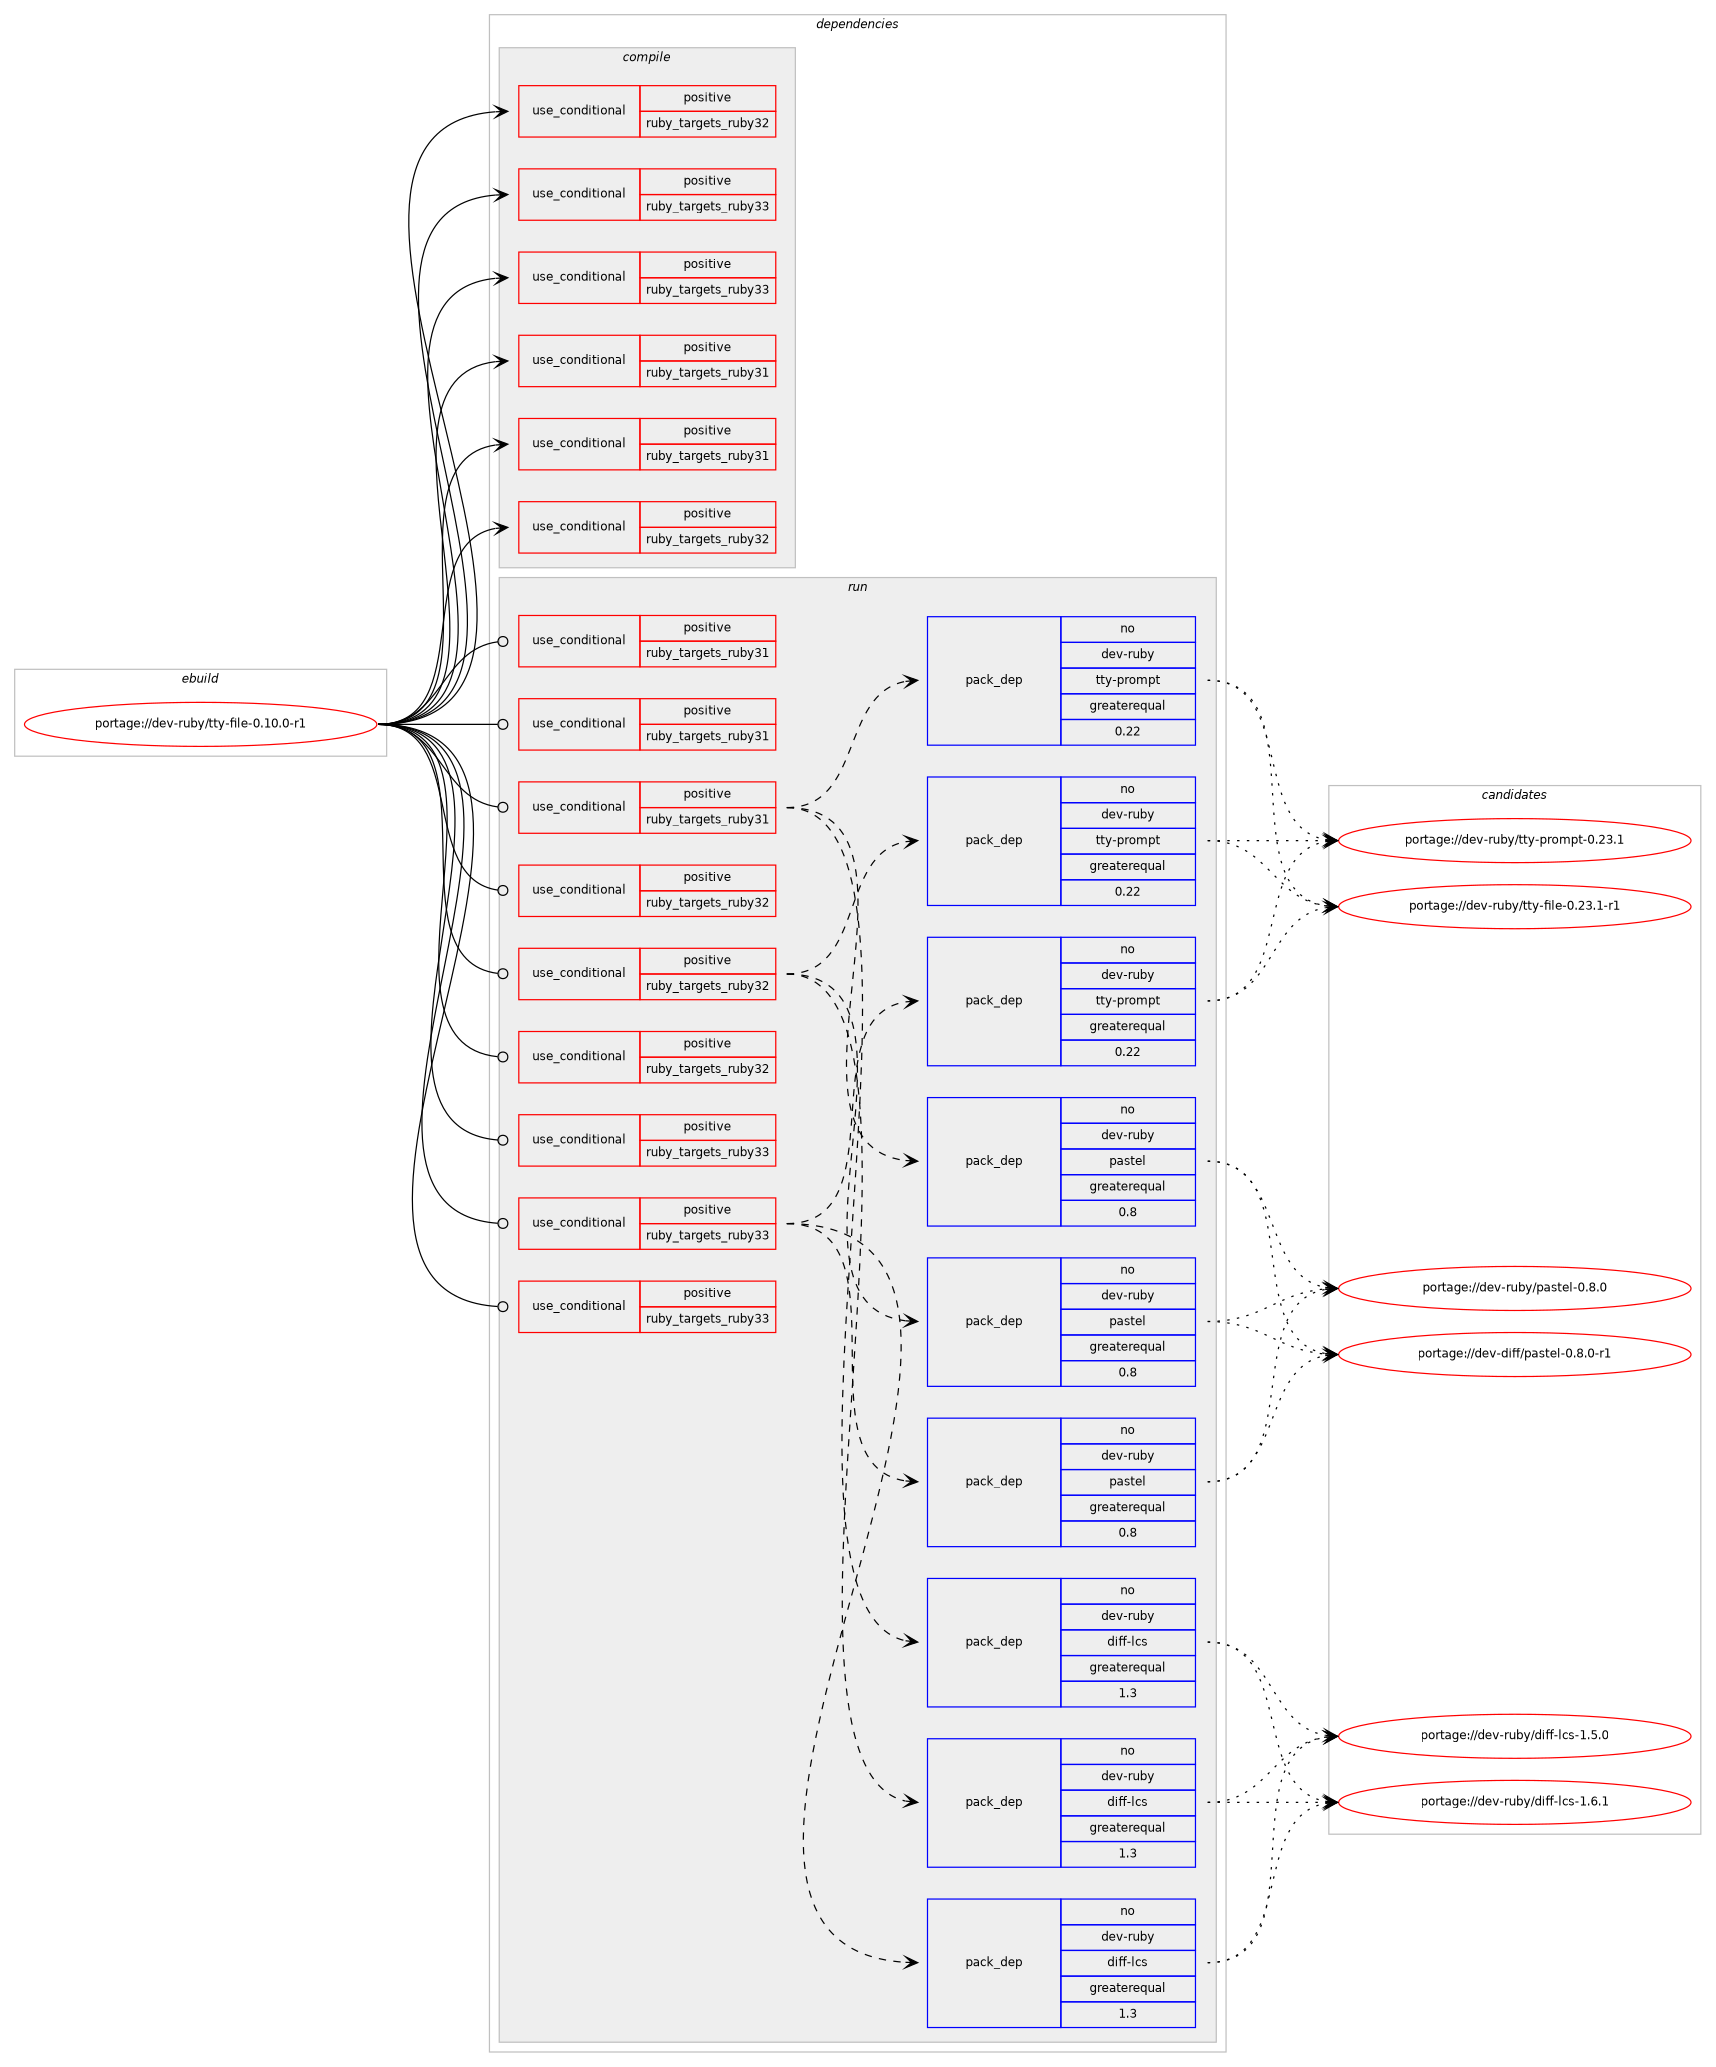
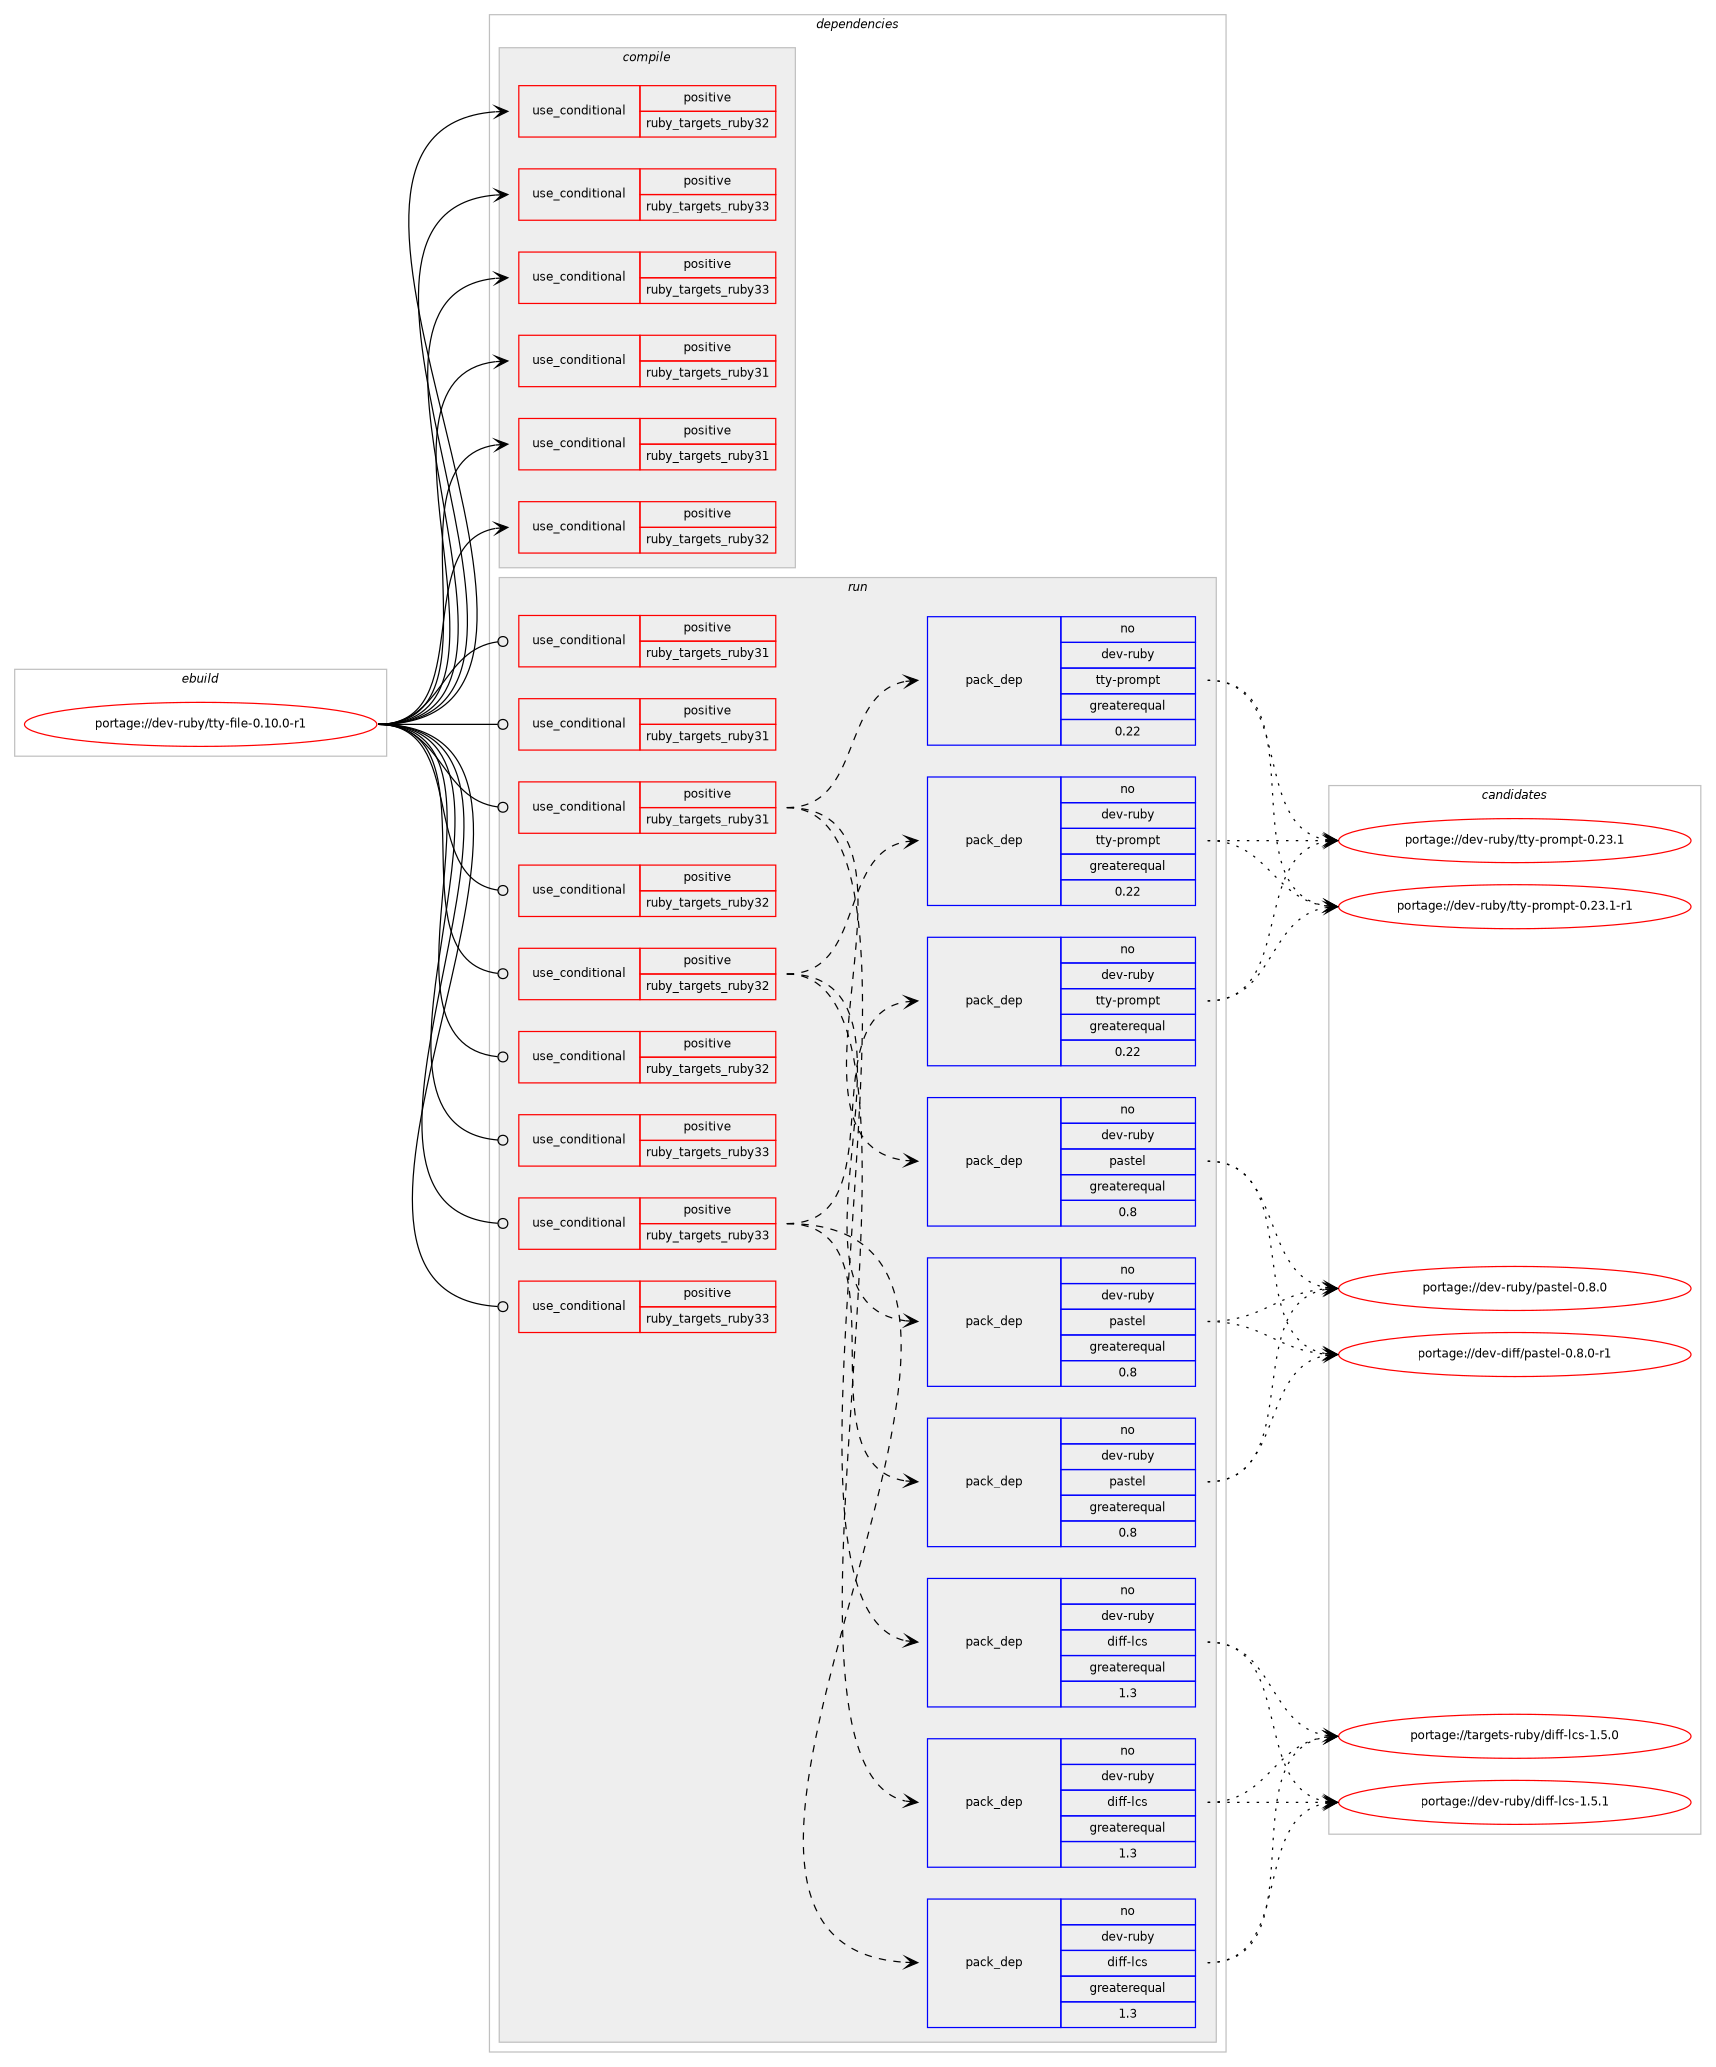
(1515, 907) -> (1515, 907)
(1515, 1736) -> (1515, 1736)
(1515, 1802) -> (1515, 1802)
